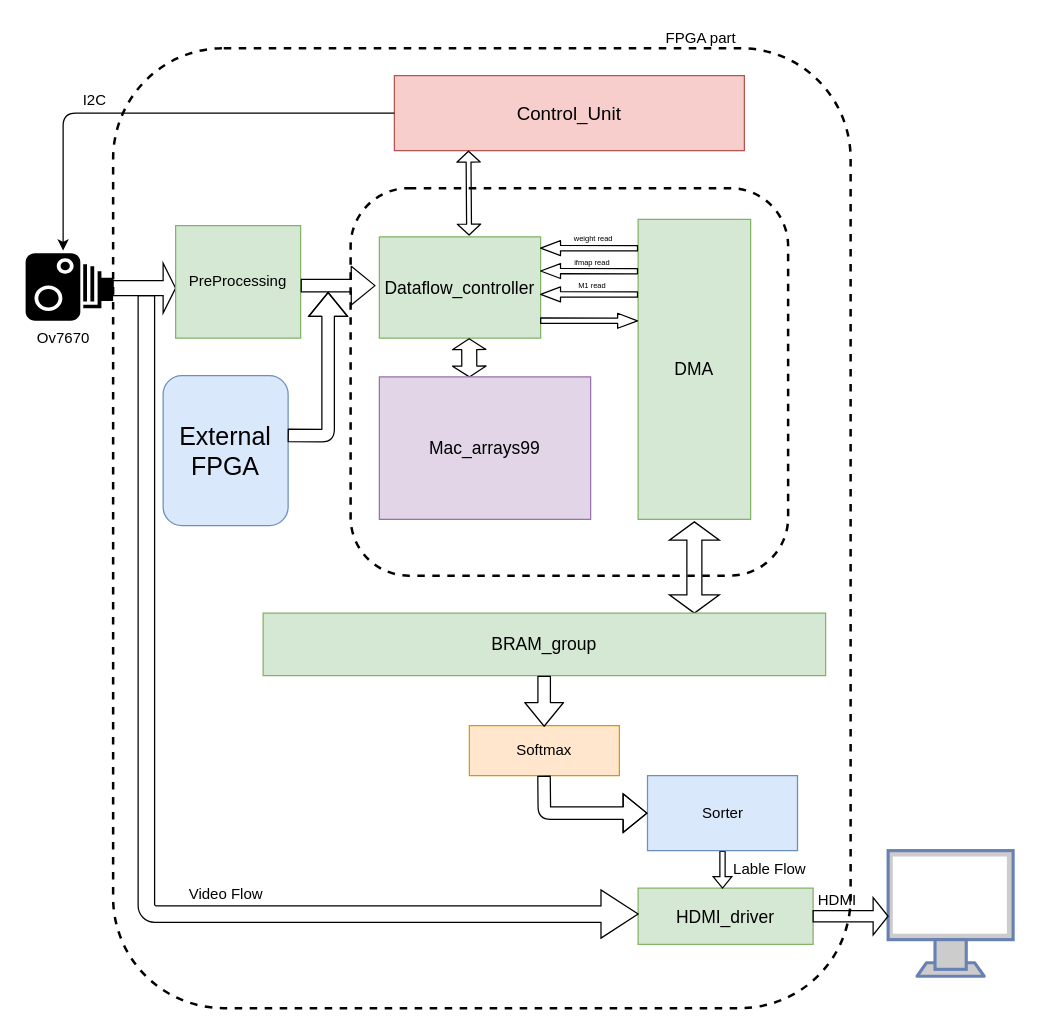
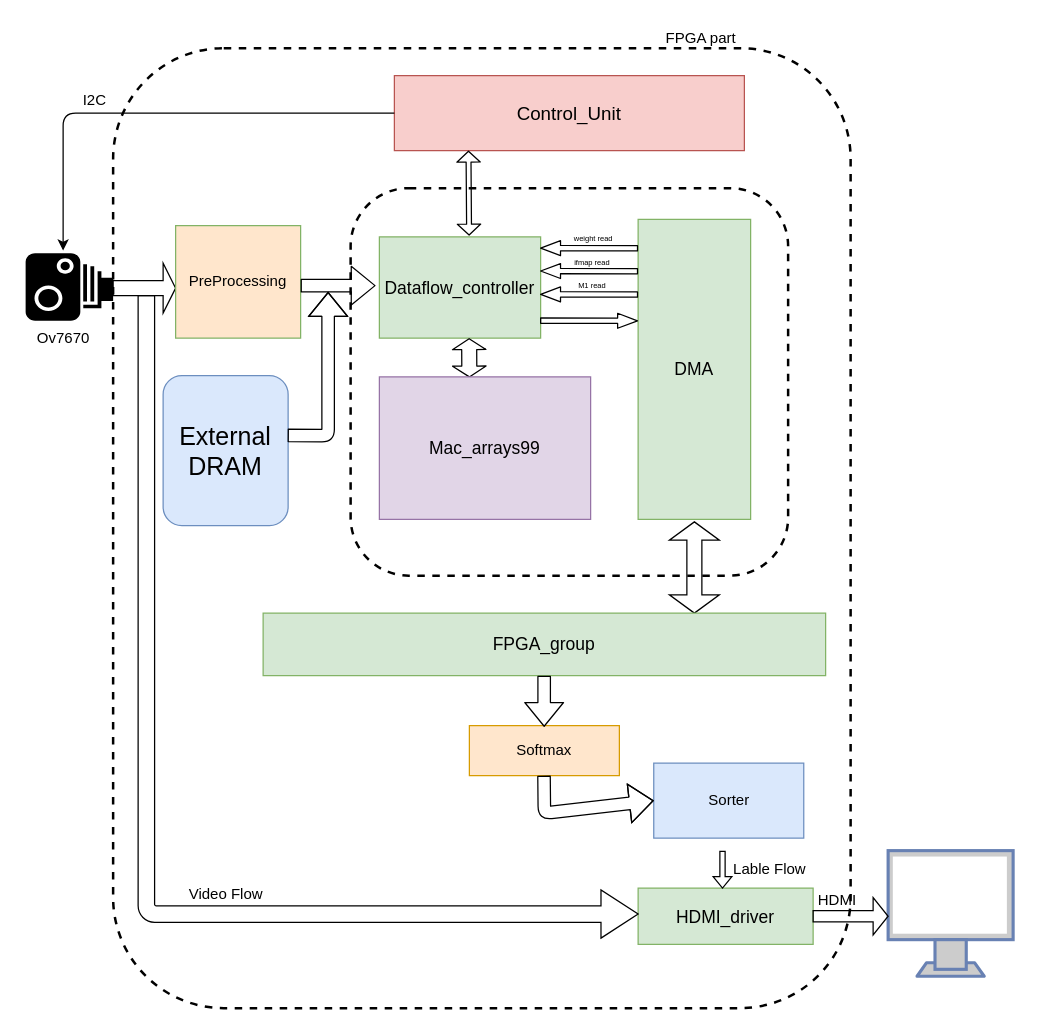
(238, 282) -> (238, 282)
(226, 451) -> (226, 451)
(544, 644) -> (544, 644)
(723, 813) -> (729, 801)
